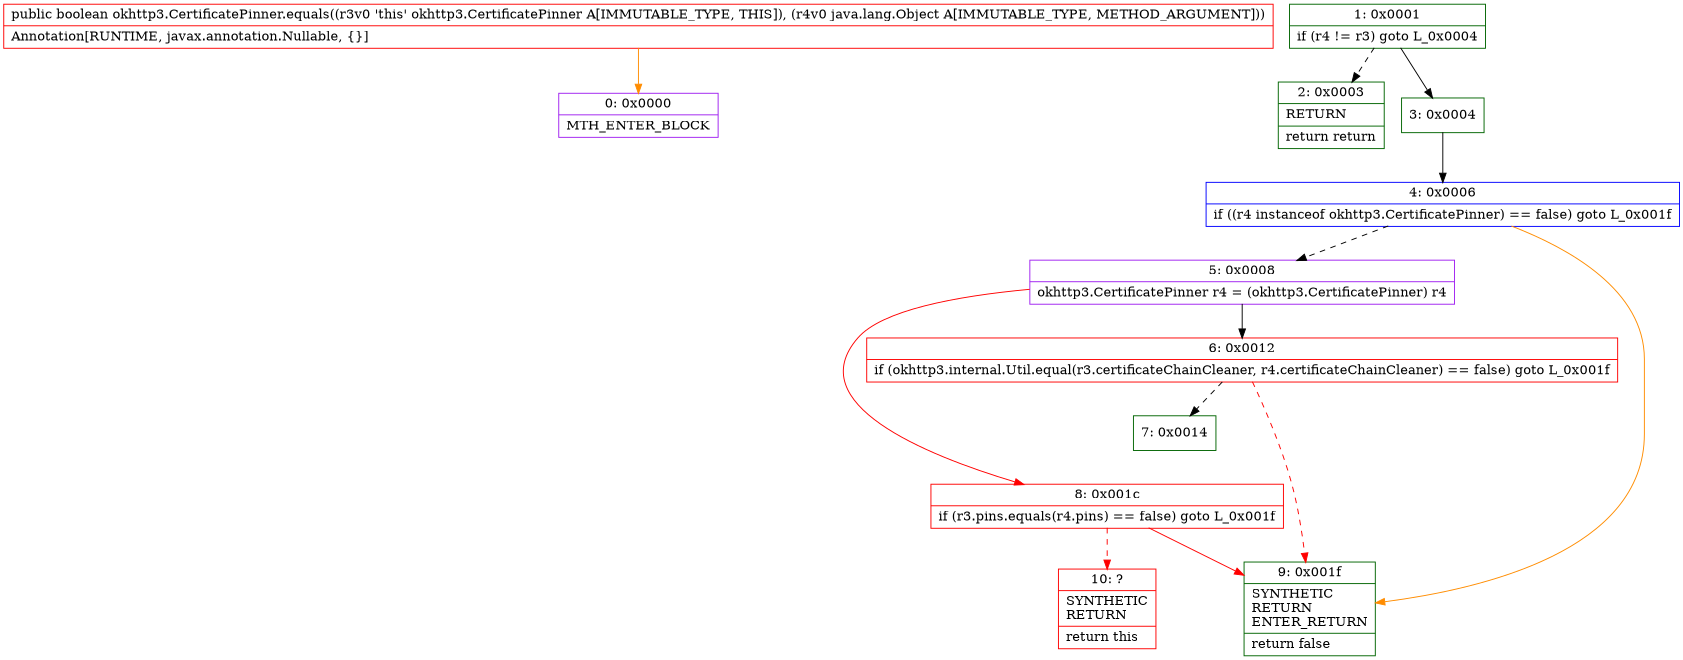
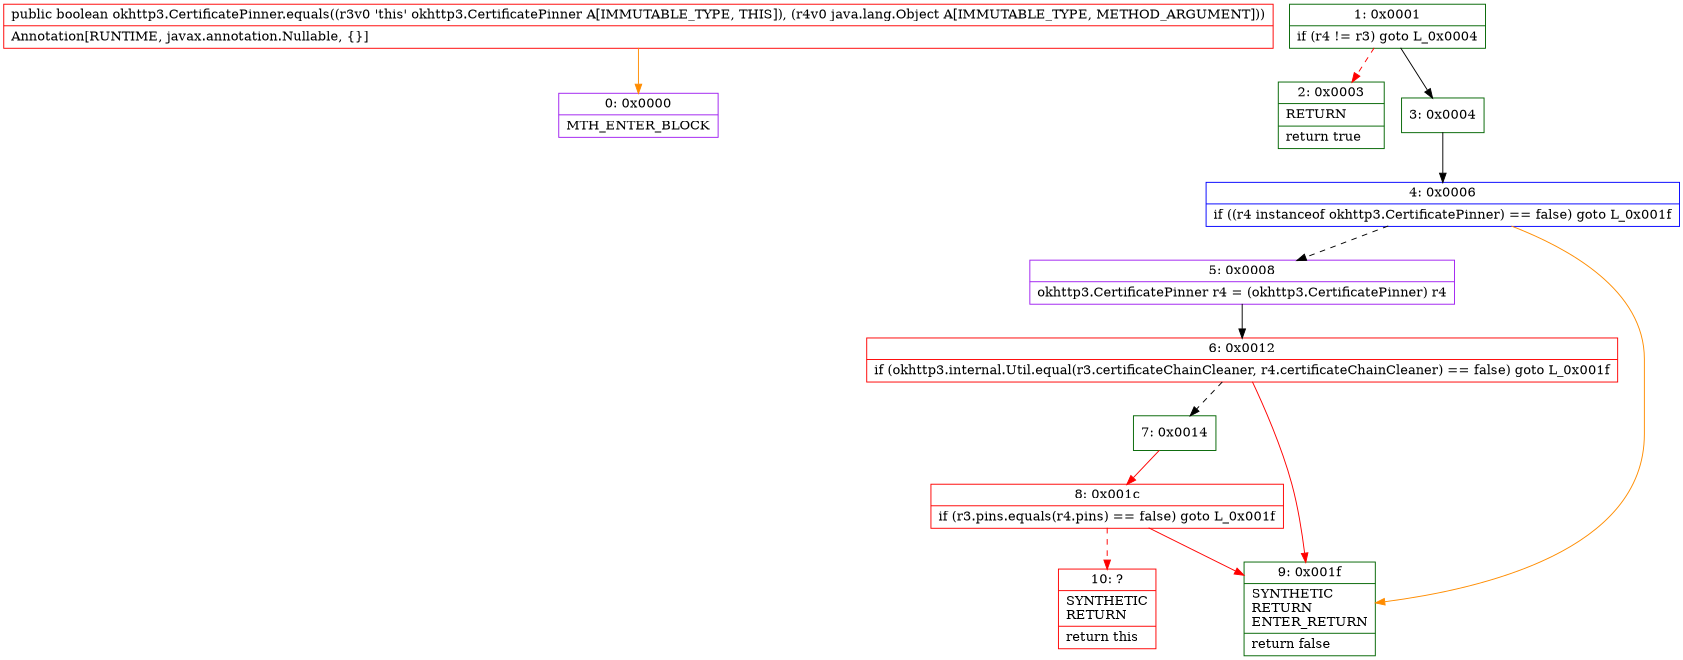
(1366, 61) -> (1366, 61)
(1331, 137) -> (1324, 137)
(845, 369) -> (1146, 464)
(1286, 465) -> (1286, 465)
